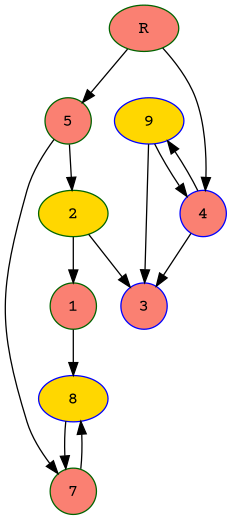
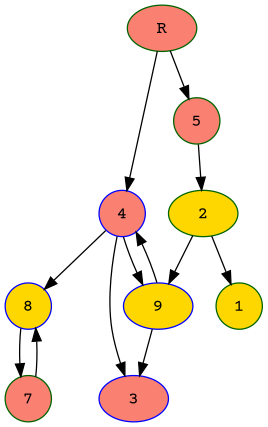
(105, 256) -> (184, 254)
(6, 301) -> none
(73, 306) -> (239, 306)
(144, 306) -> (134, 399)
(73, 346) -> (80, 255)
(73, 399) -> (28, 306)
